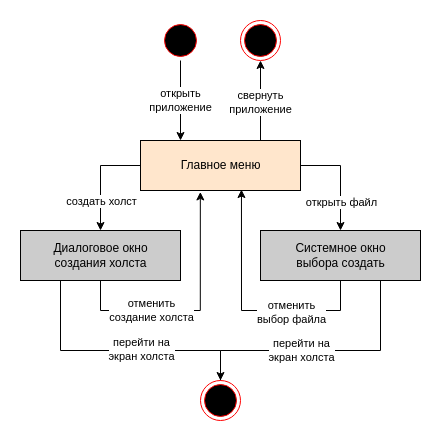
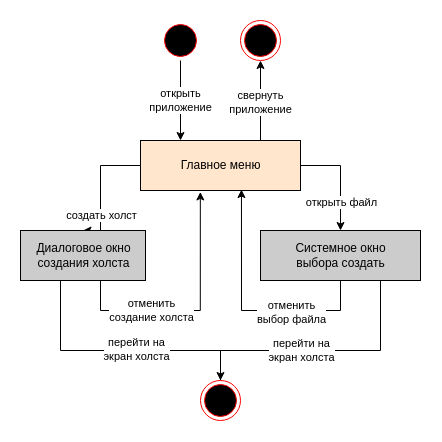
(101, 256) -> (83, 256)
